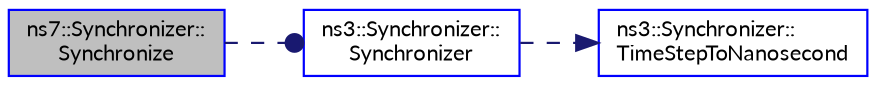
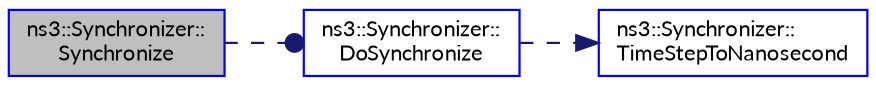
(117, 43) -> (117, 43)
(412, 43) -> (412, 43)
